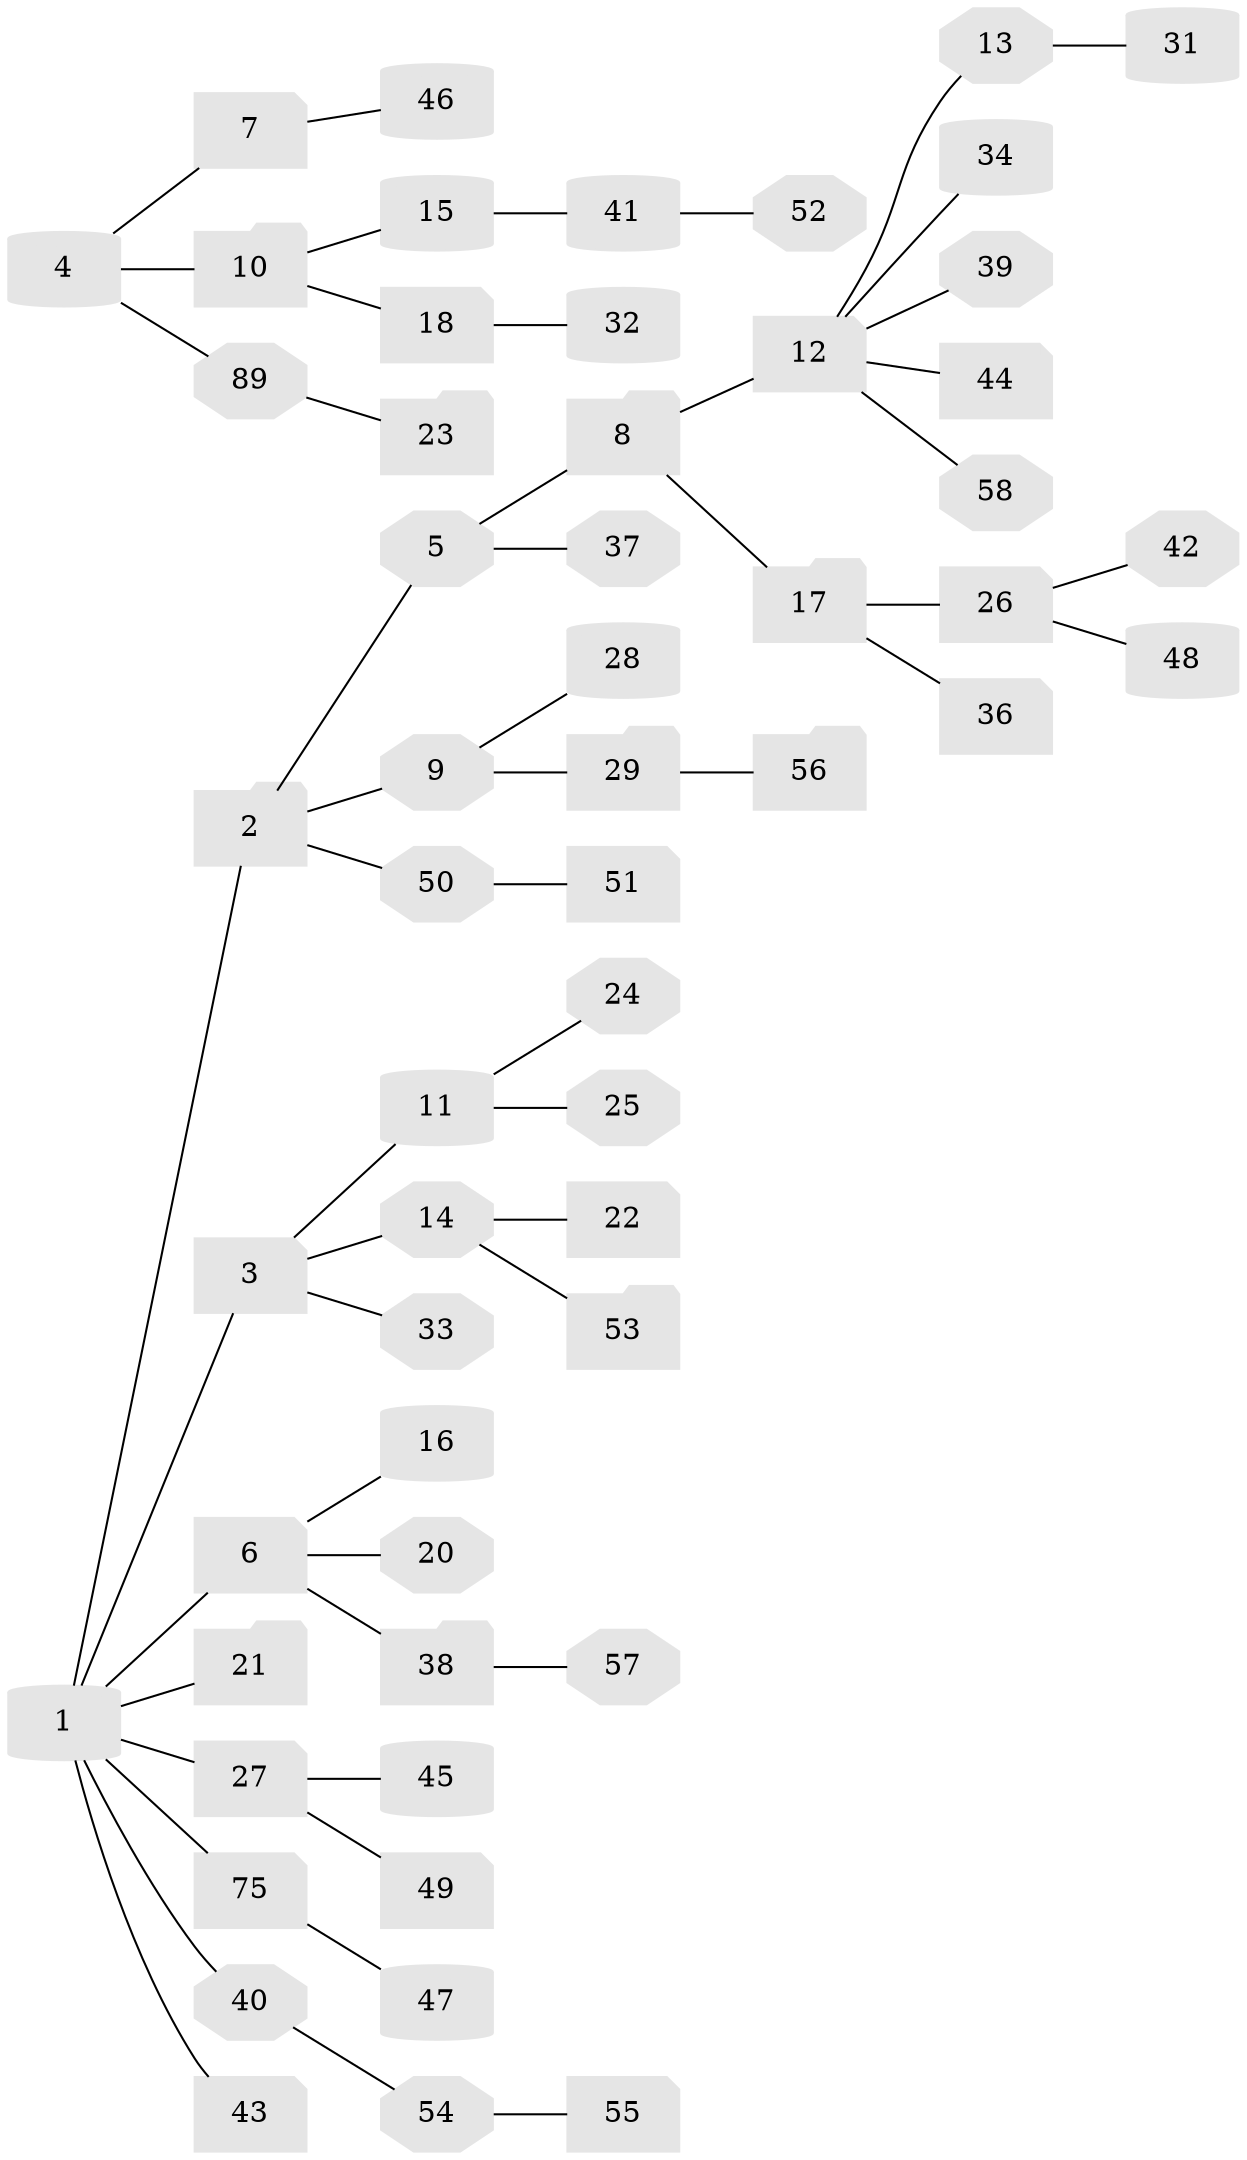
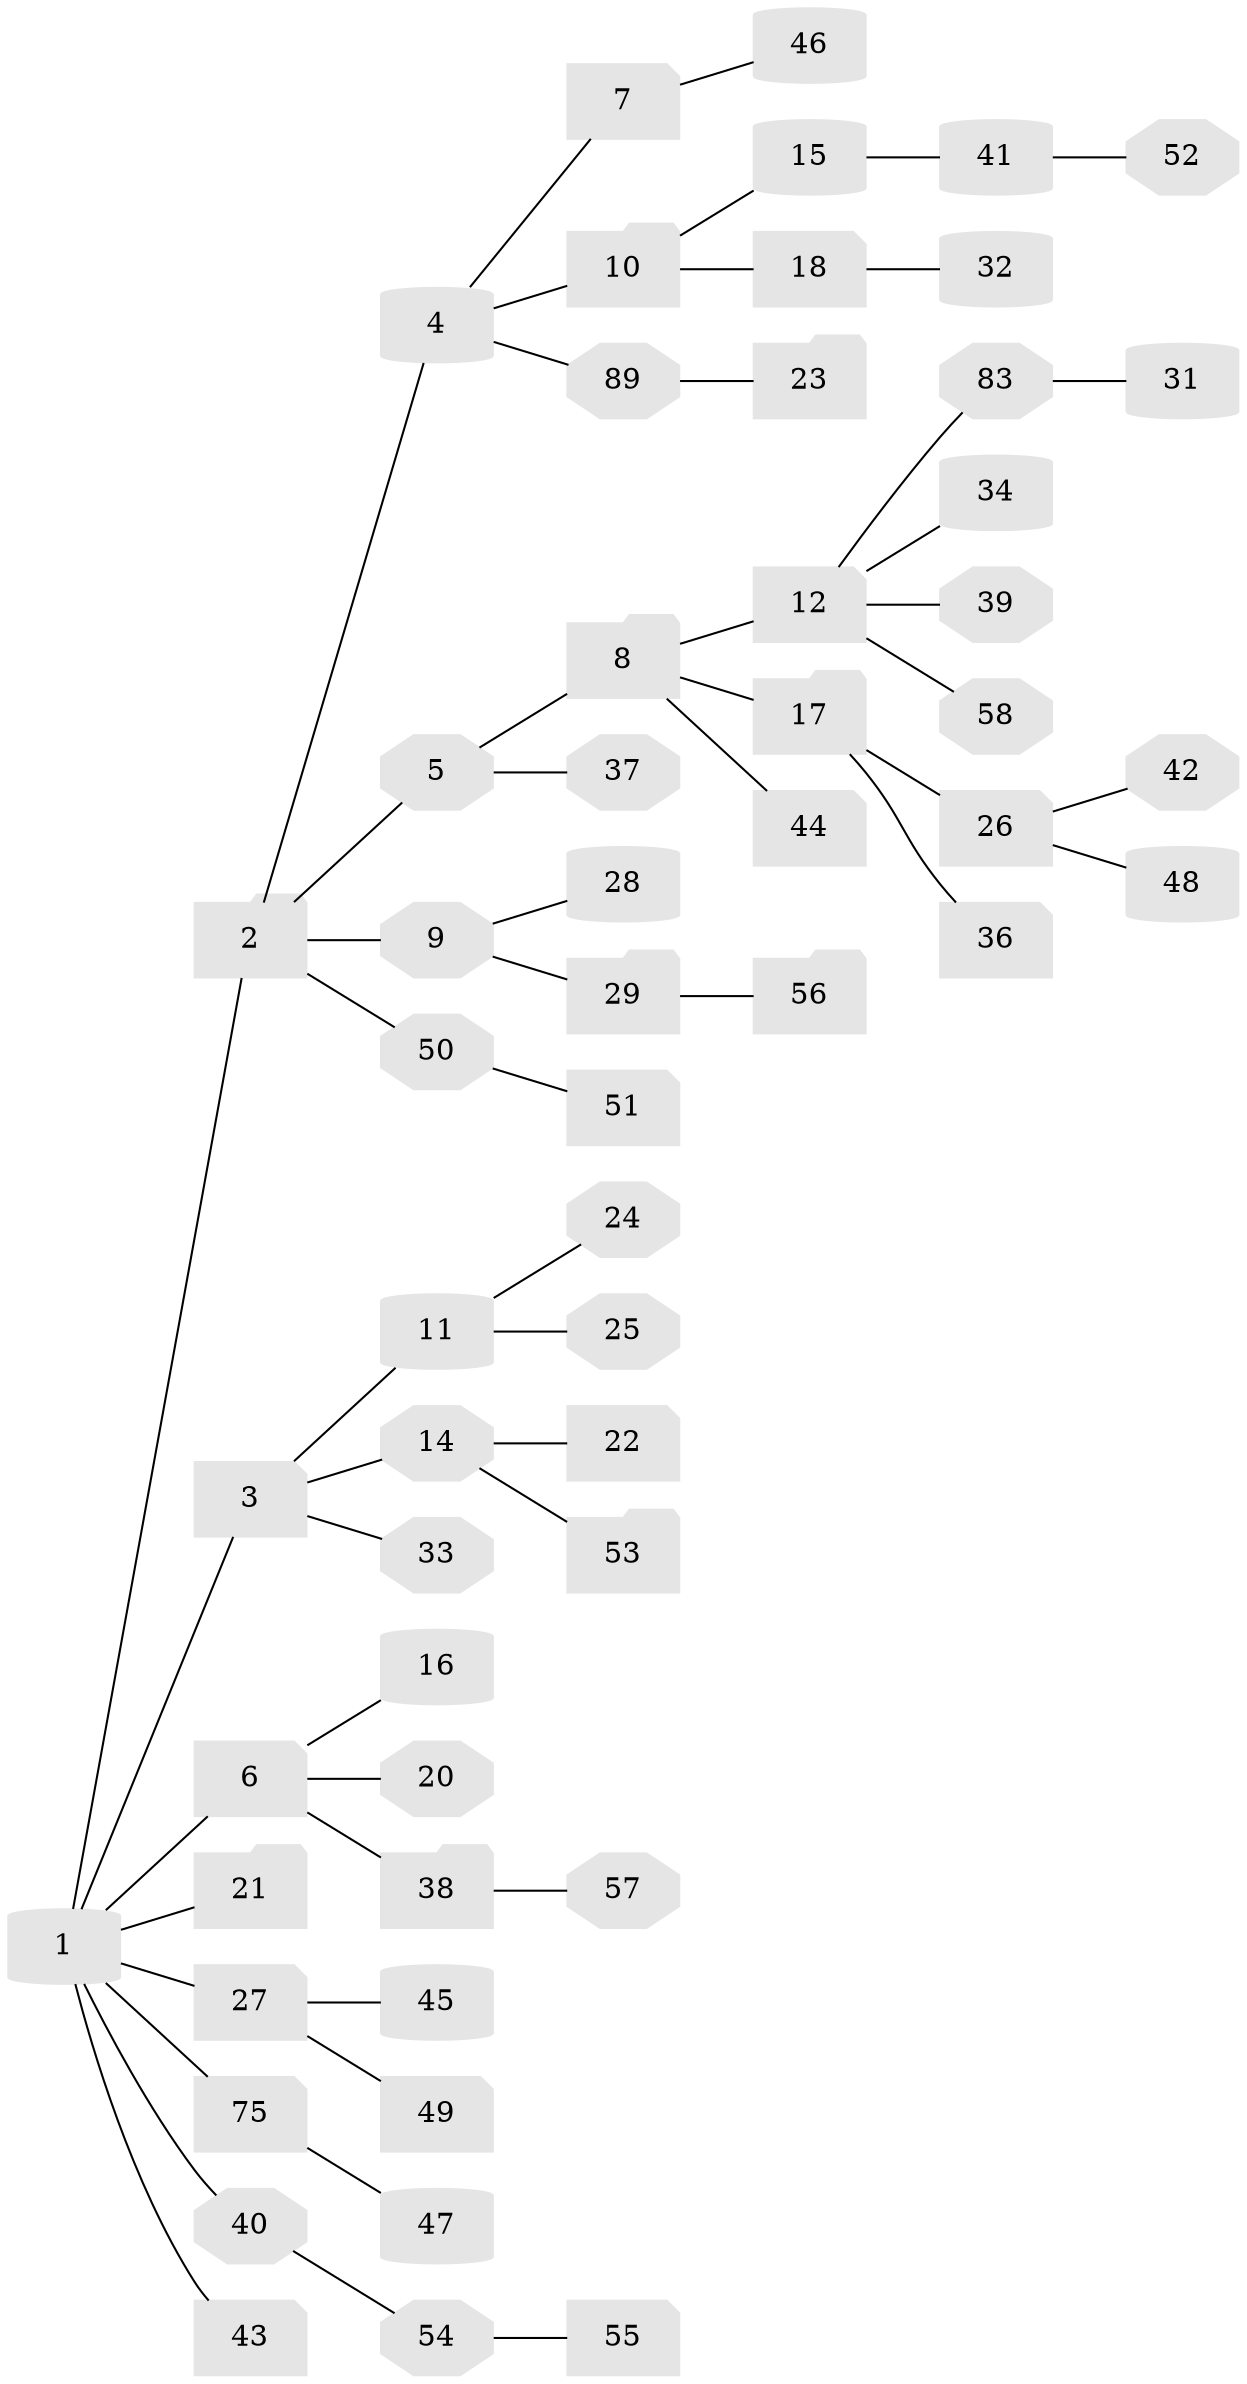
(996, 46) -> (996, 381)
(903, 368) -> (717, 745)
none -> (344, 633)
